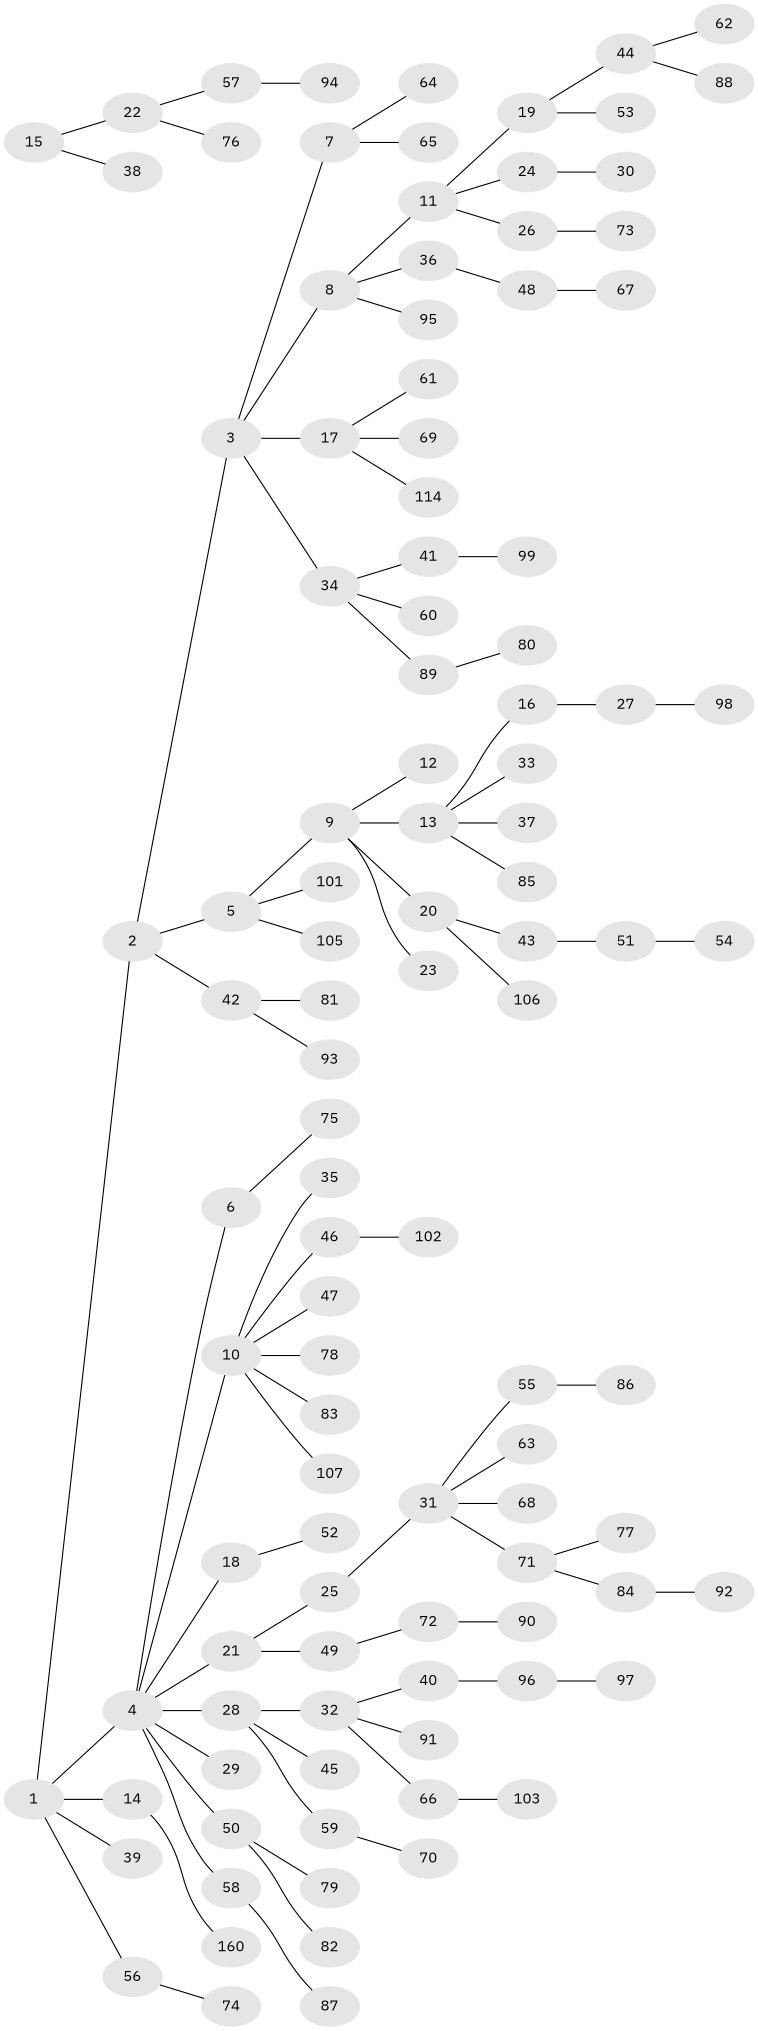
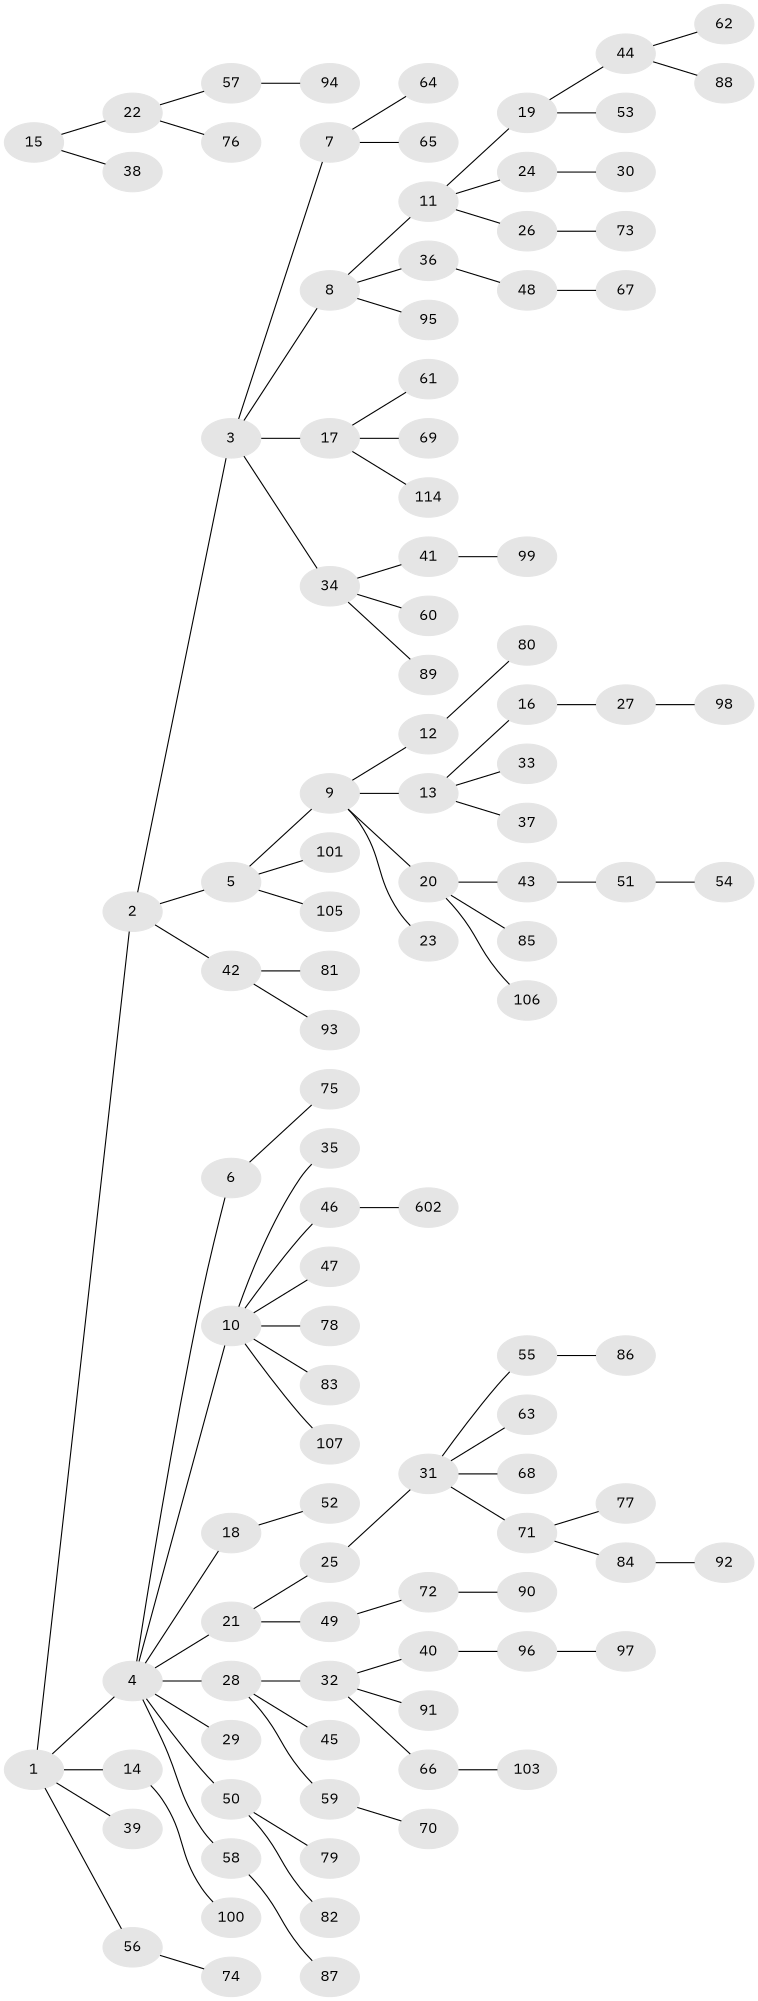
(478, 660) -> (478, 690)
(478, 853) -> (478, 912)
(428, 1237) -> (428, 1208)
(231, 1947) -> (231, 1918)
